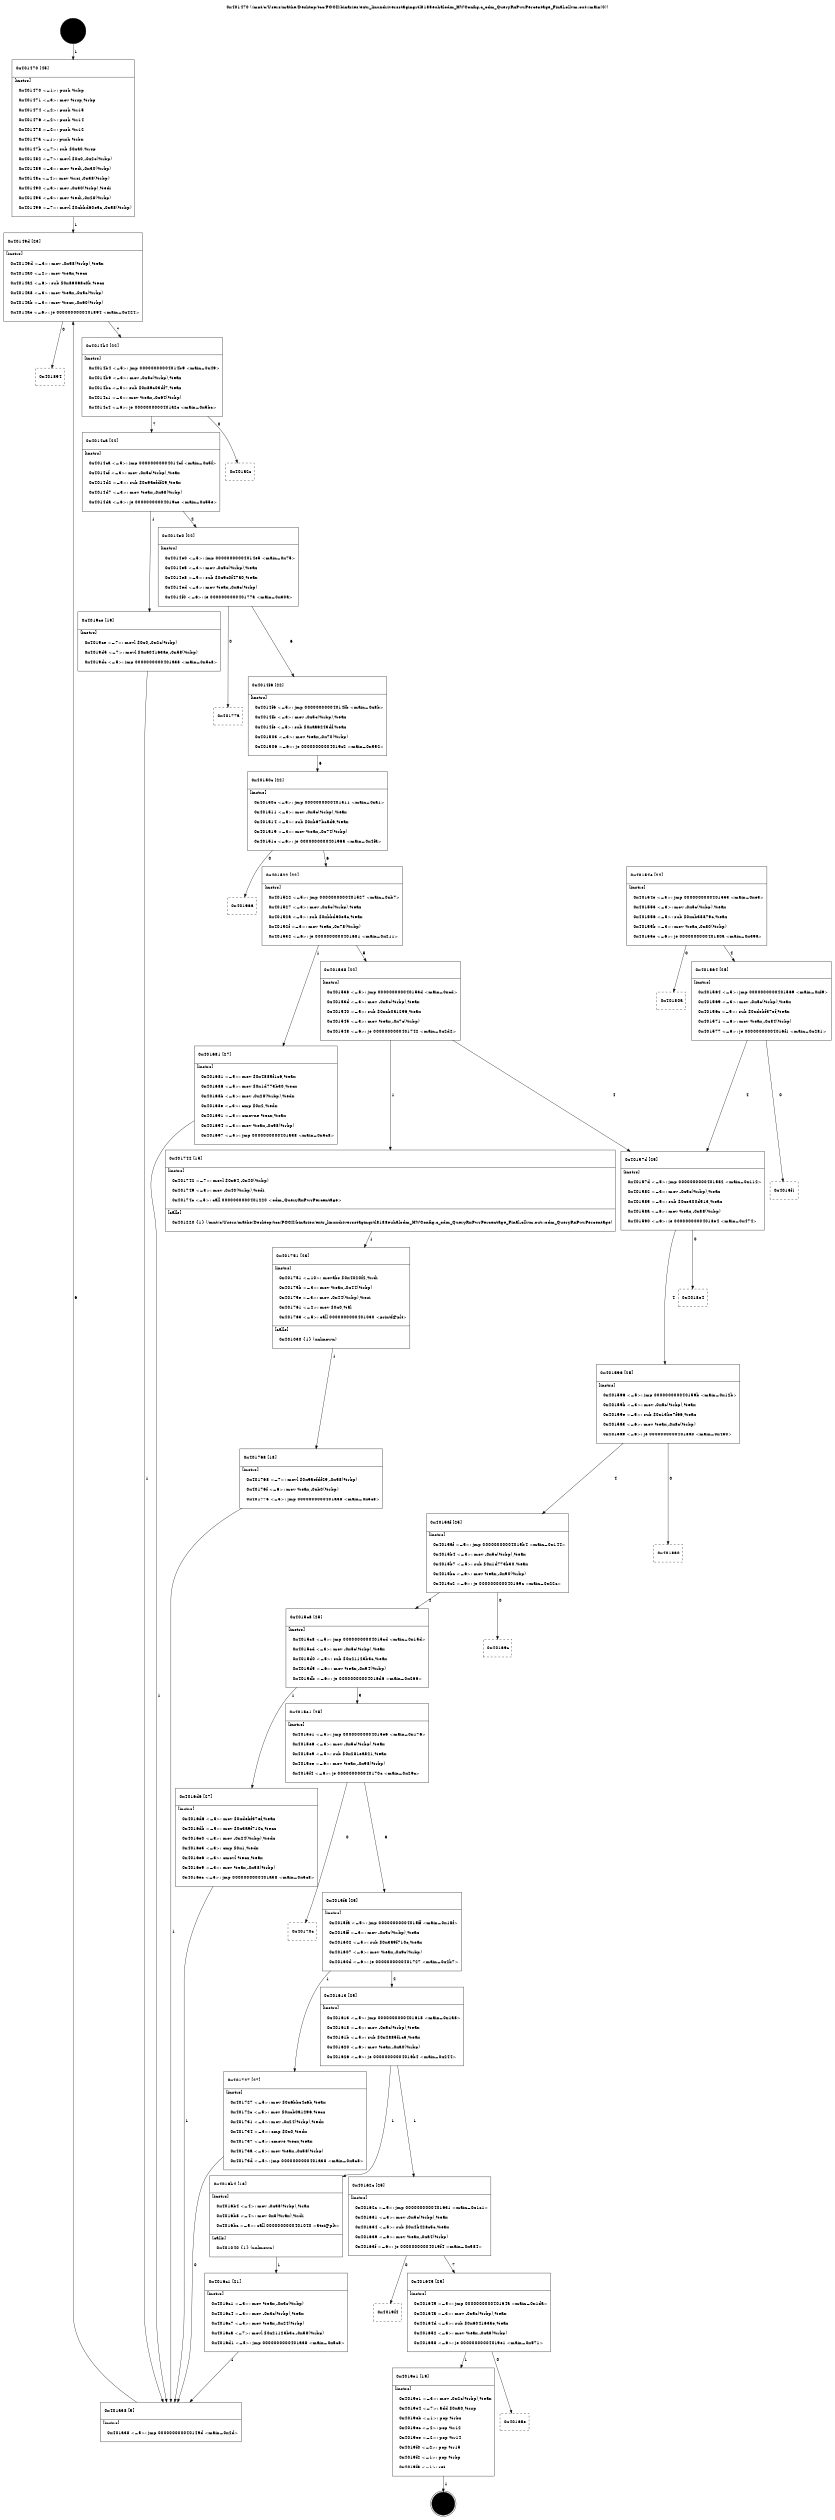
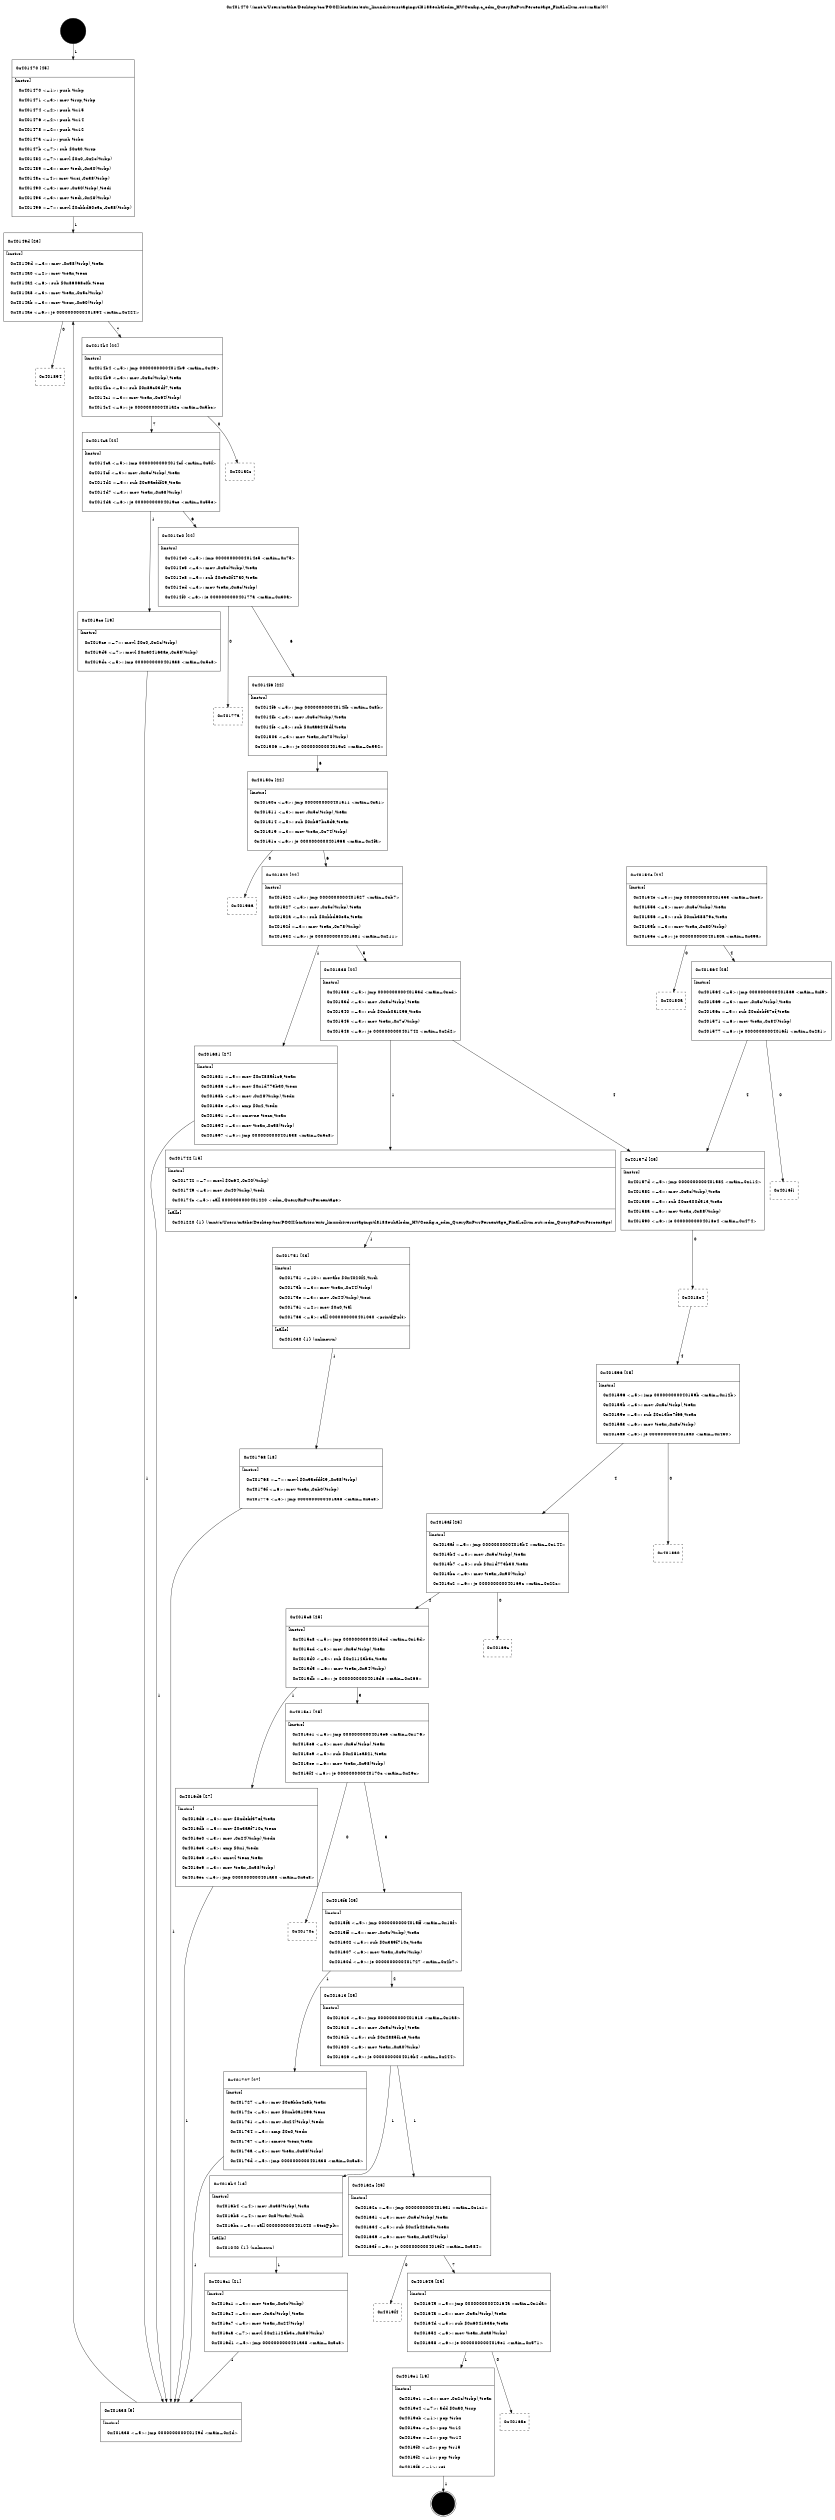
(192, 519) -> (192, 519)
(665, 1295) -> (684, 1334)
(195, 2265) -> (195, 2265)
